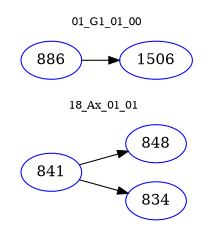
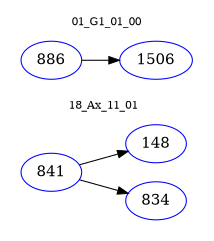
(104, 106) -> (104, 106)
(156, 144) -> (156, 144)
